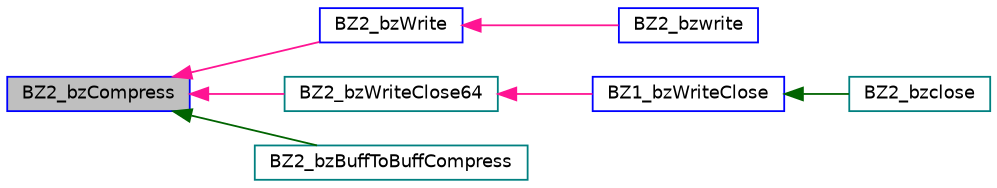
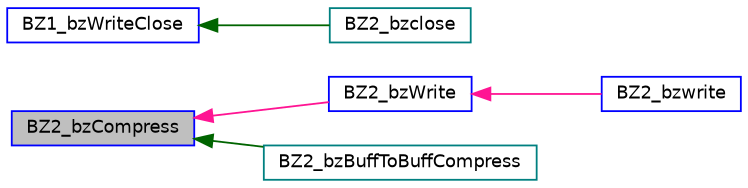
(391, 94) -> none
